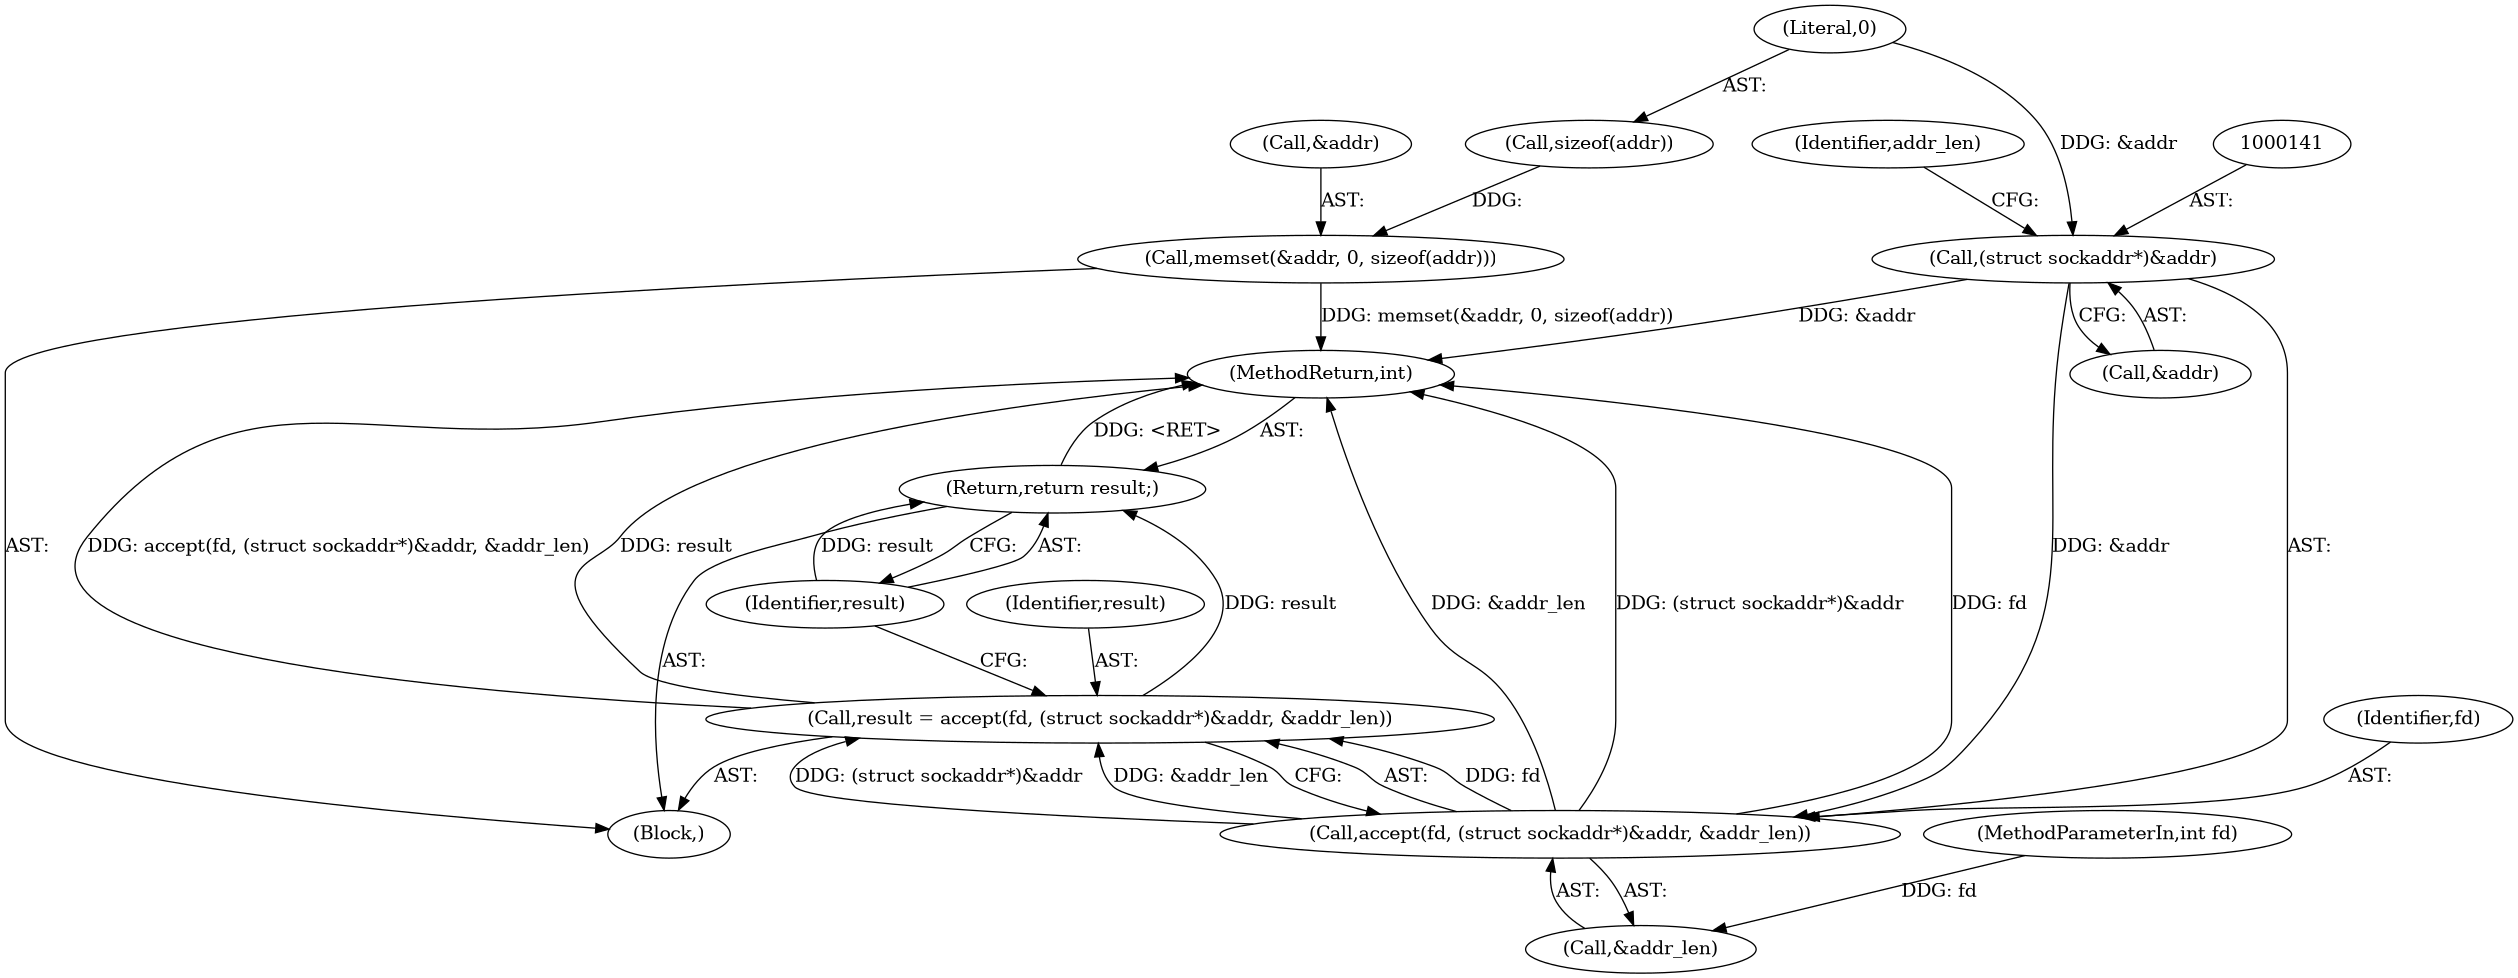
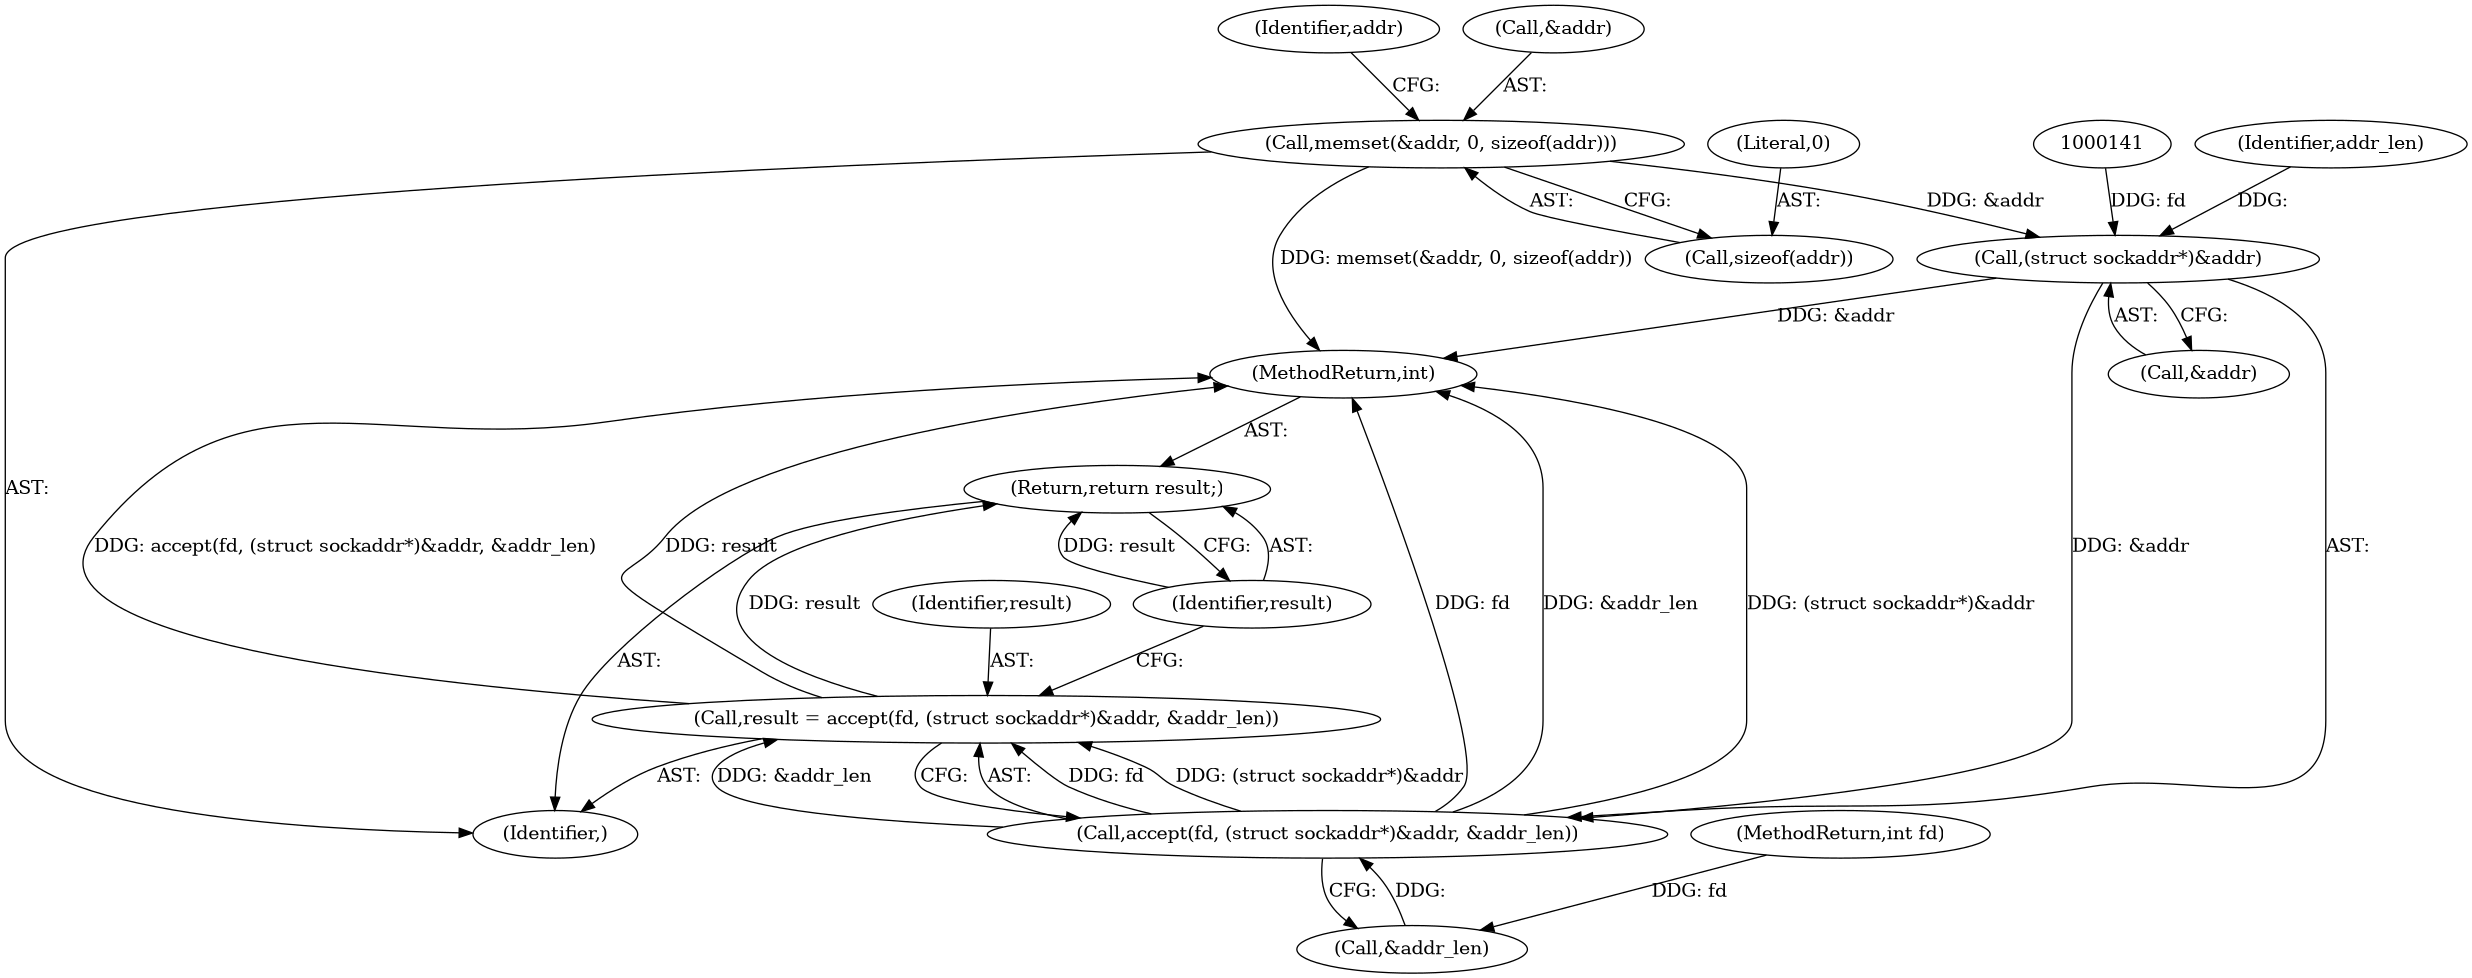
none -> (1329, 29)
(2016, 101) -> (1819, 190)
none -> (1601, 200)
(1500, 202) -> (1555, 202)
(2018, 202) -> (2266, 202)
(2215, 202) -> (2149, 202)
(1111, 411) -> none
(2418, 719) -> none
(669, 834) -> (555, 834)
(2108, 834) -> (1841, 834)
(1581, 892) -> (1423, 892)
(1649, 892) -> (1356, 892)
